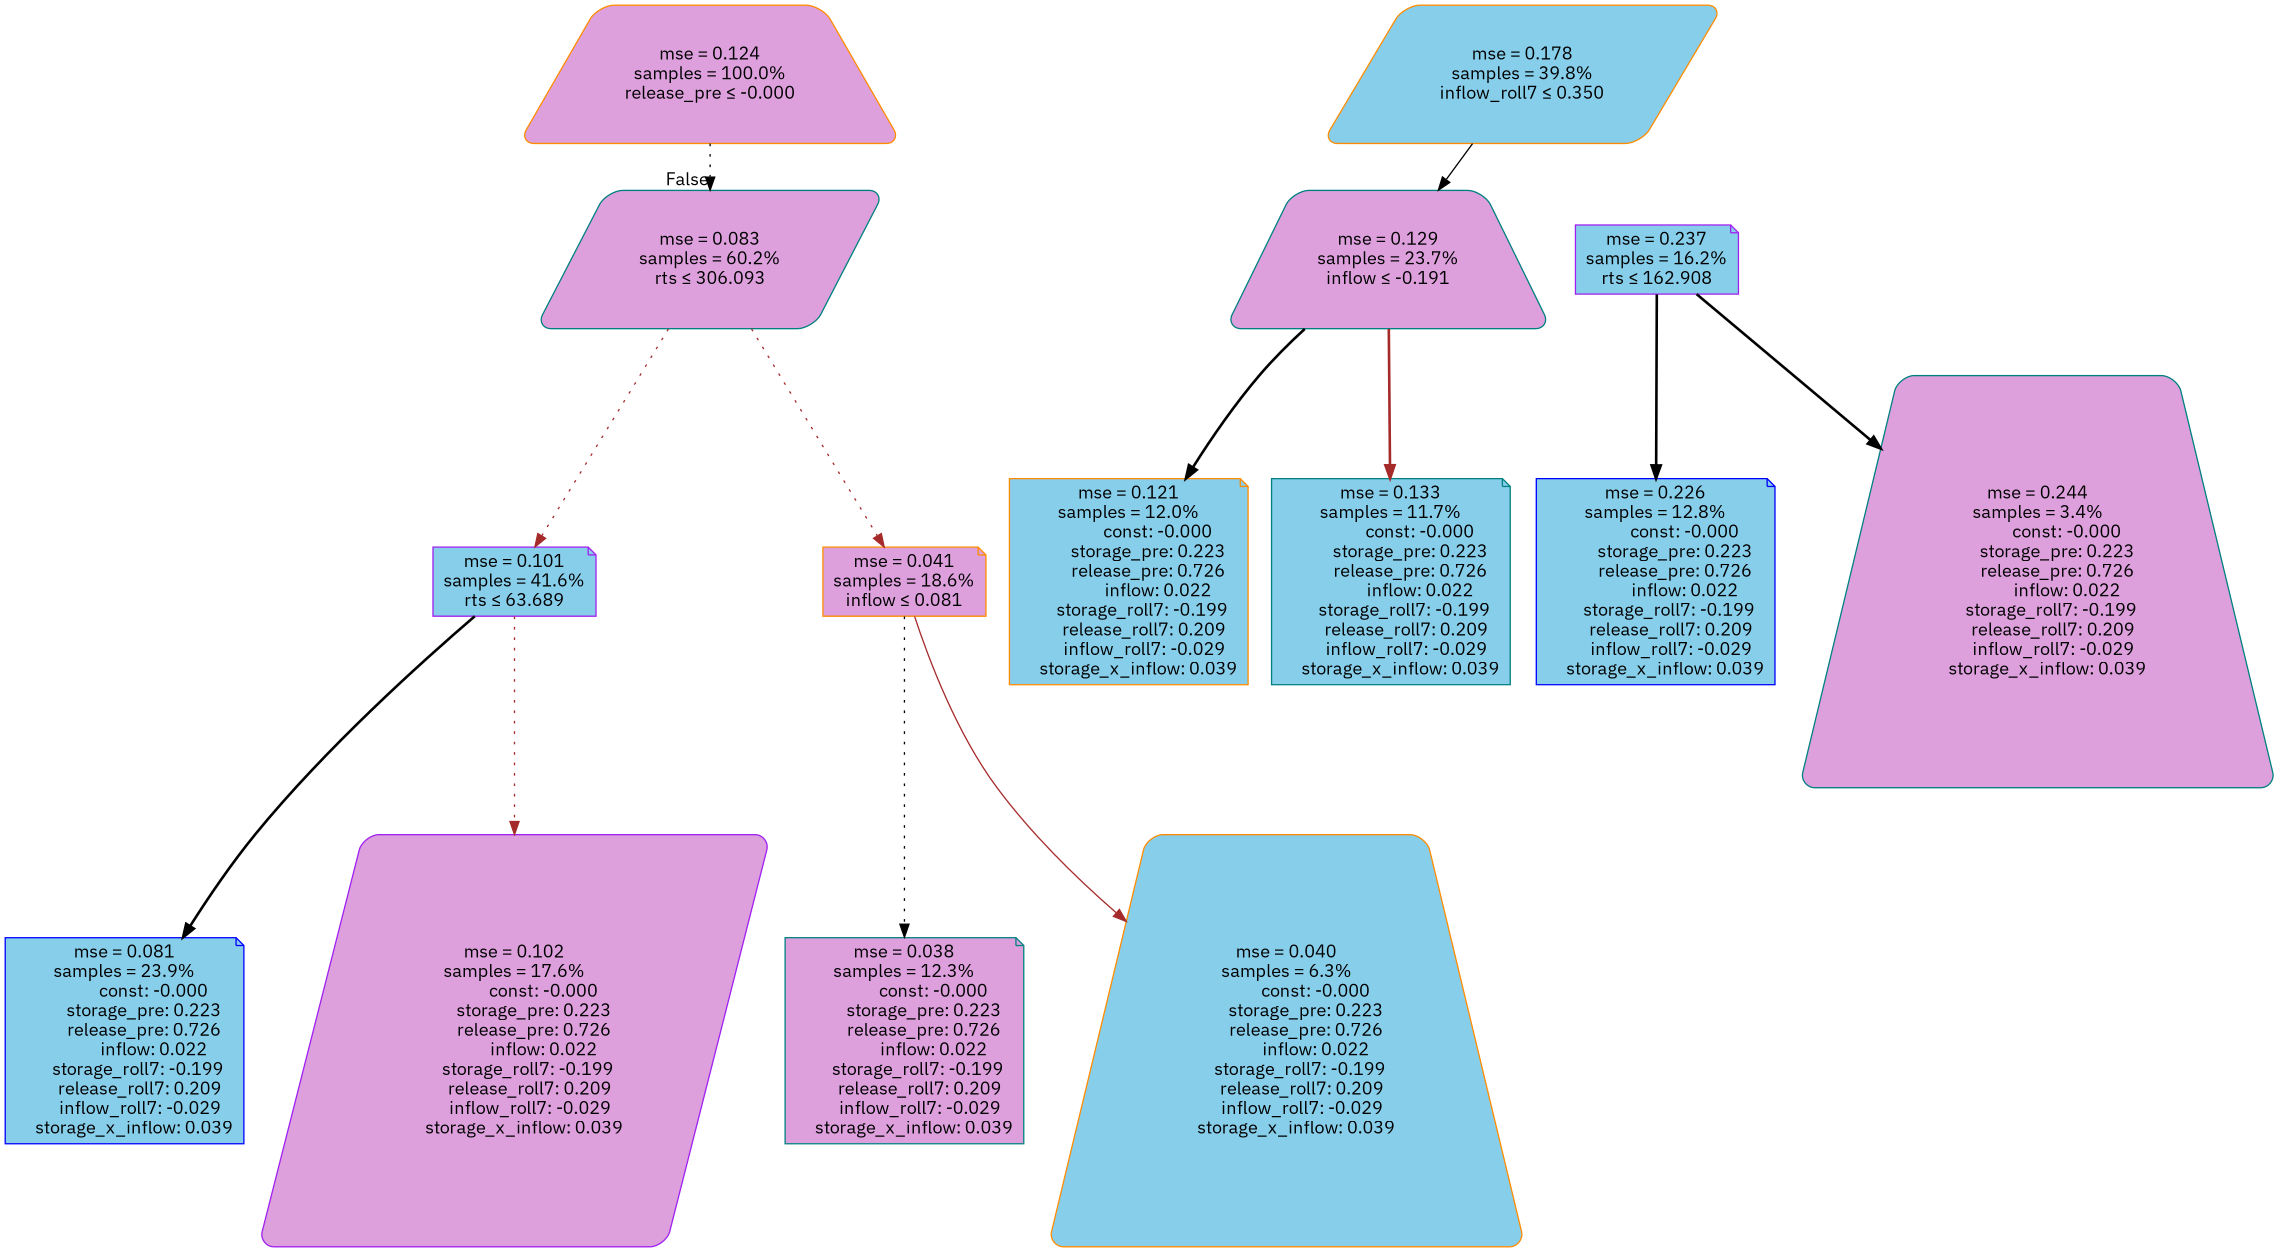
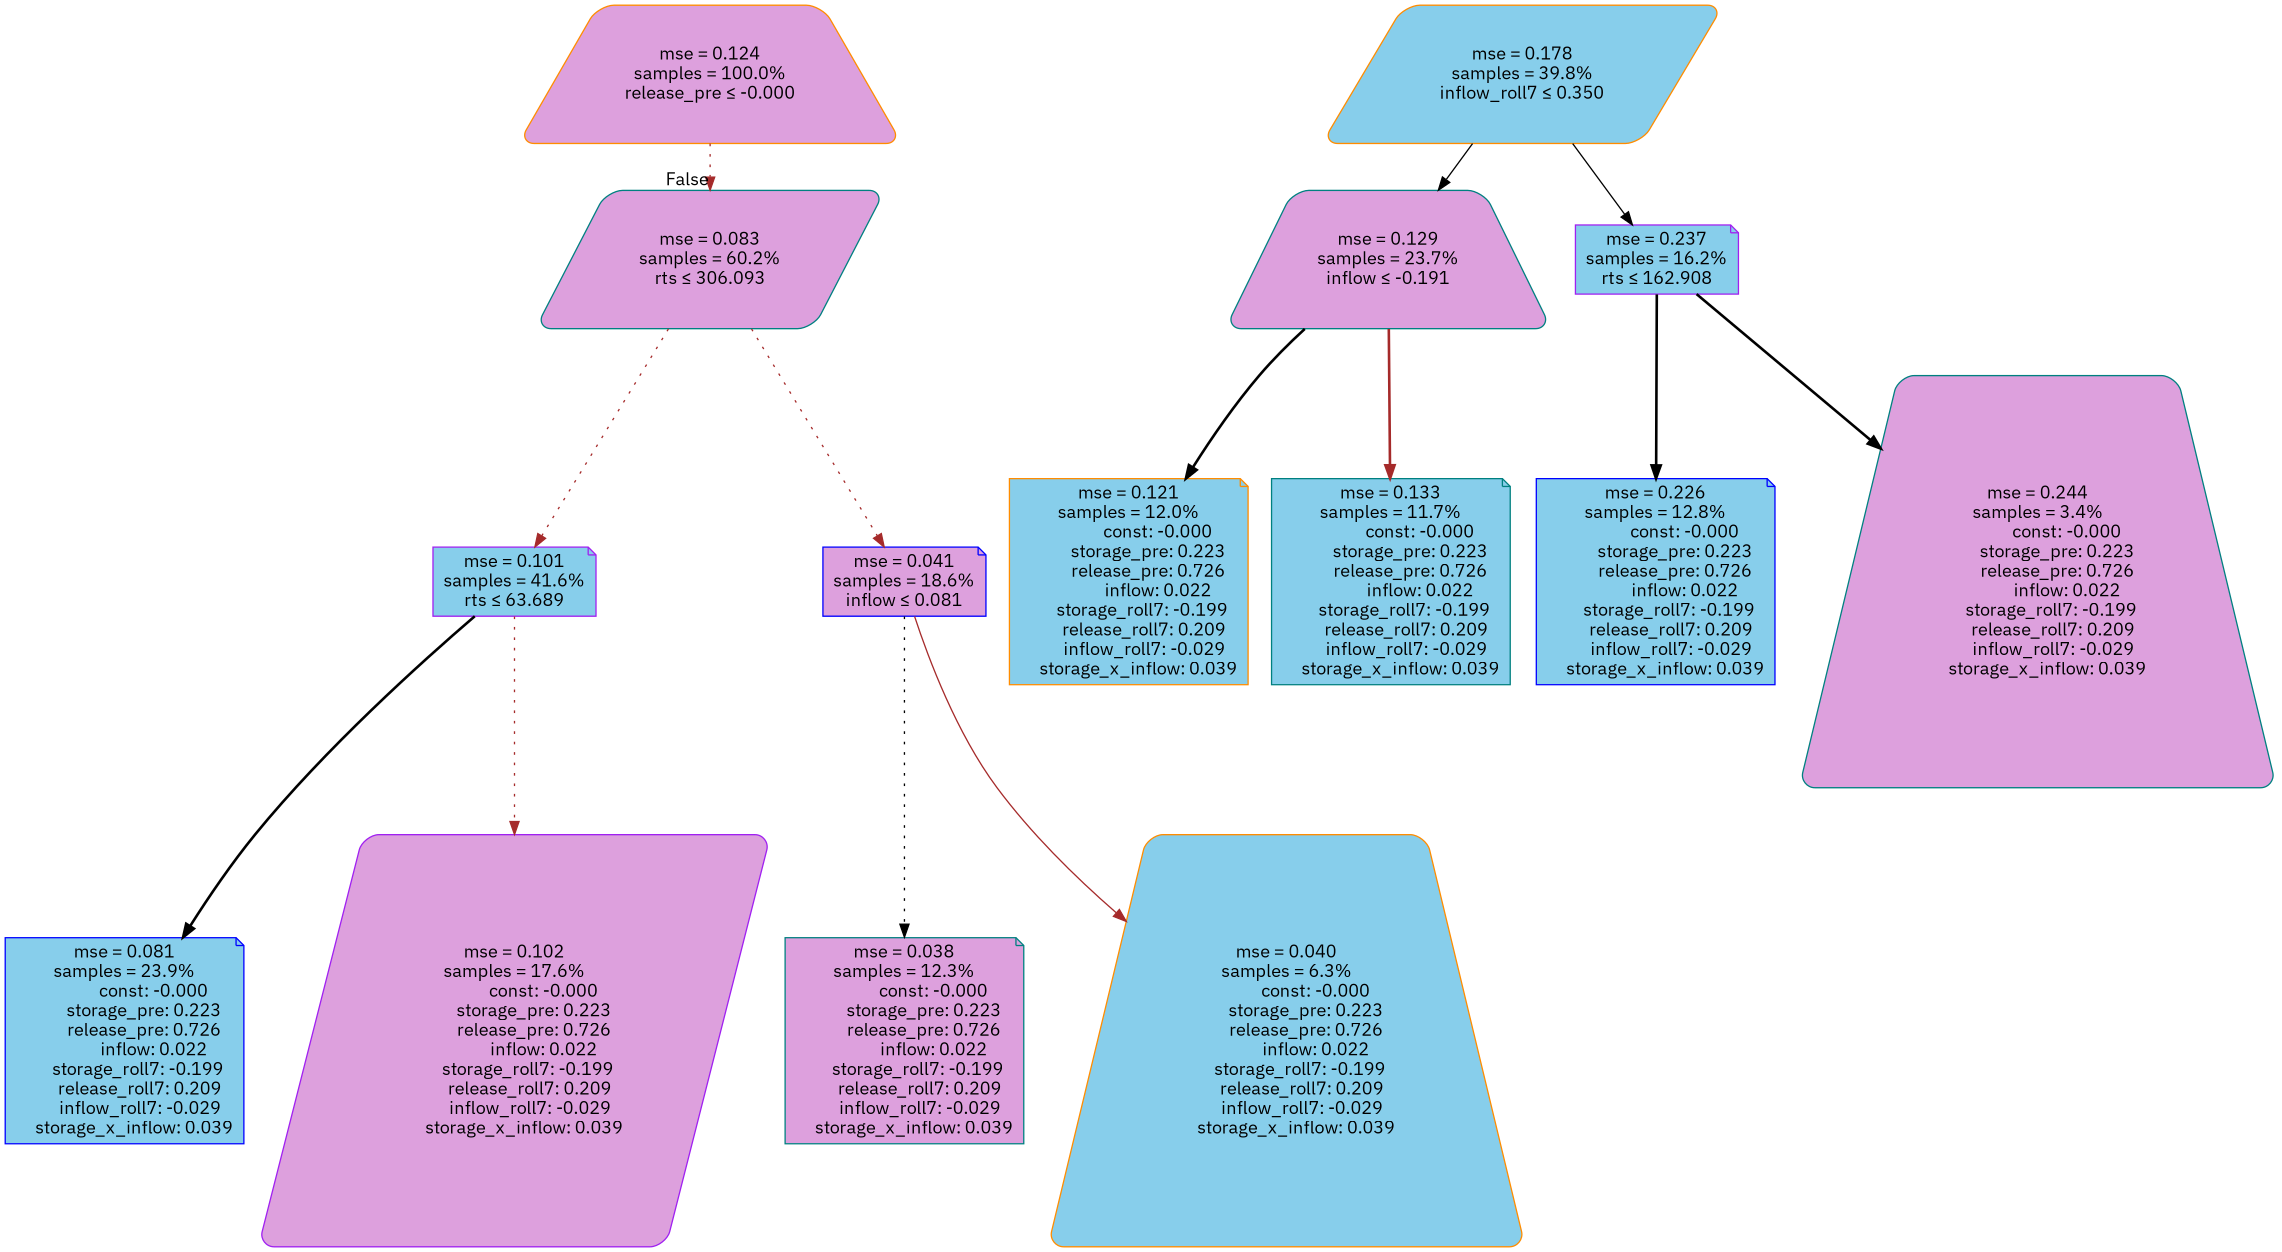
(710, 160) -> (710, 160)
none -> (1599, 179)
(904, 582) -> (904, 582)
